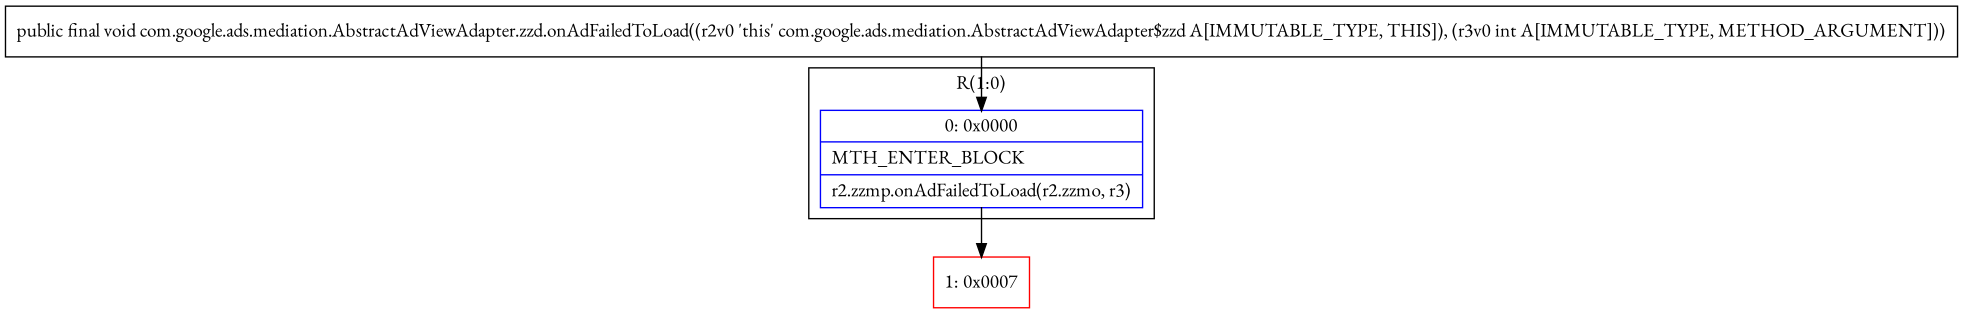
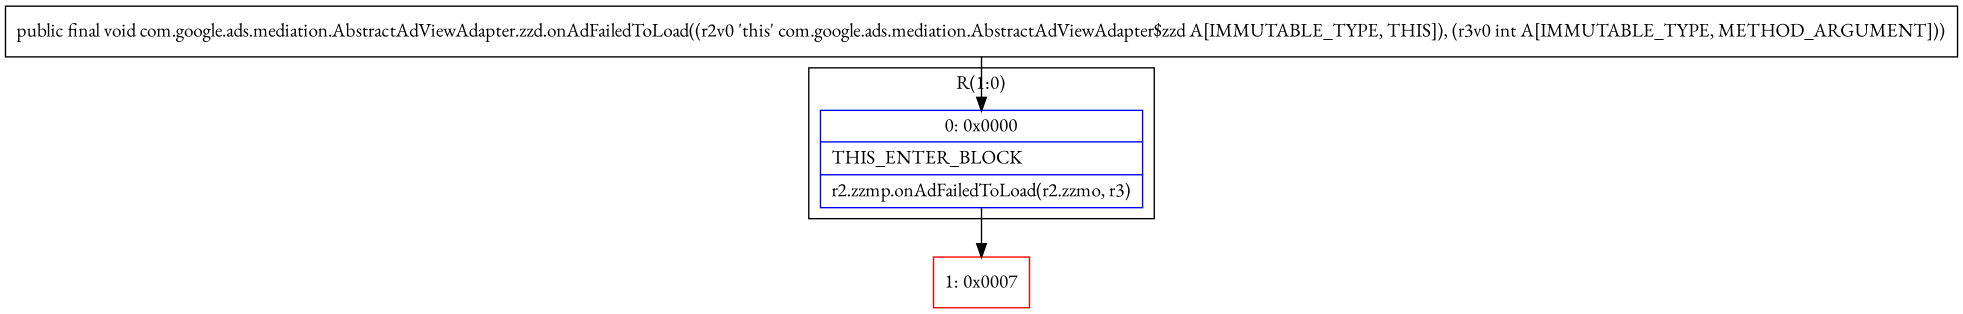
(929, 158) -> (927, 158)
